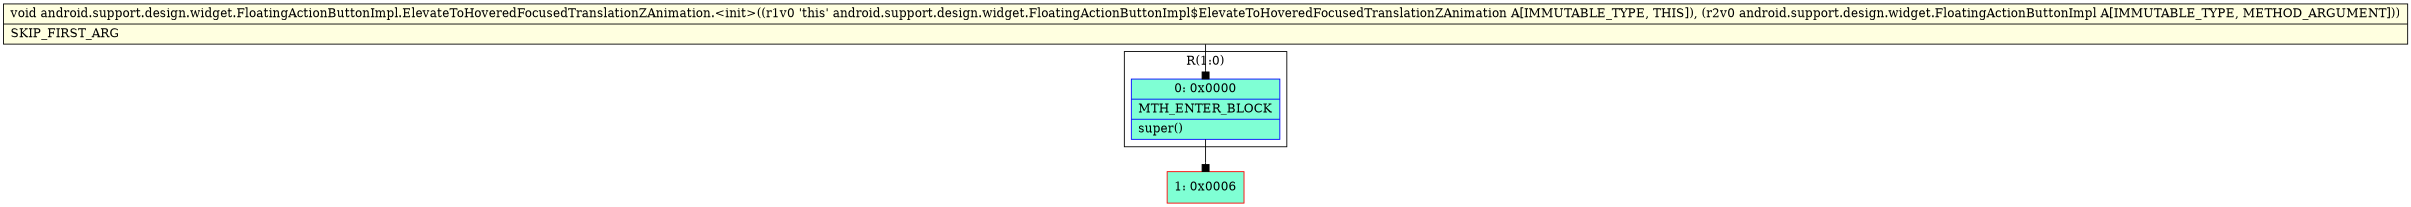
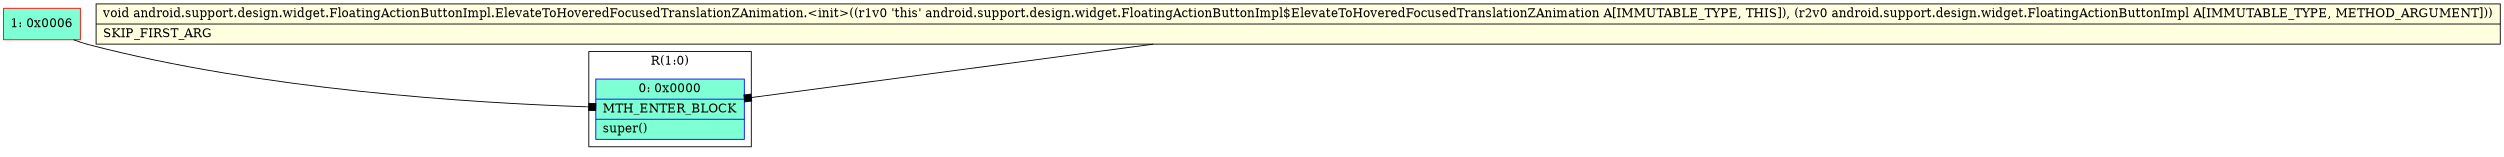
(1206, 152) -> (328, 87)
